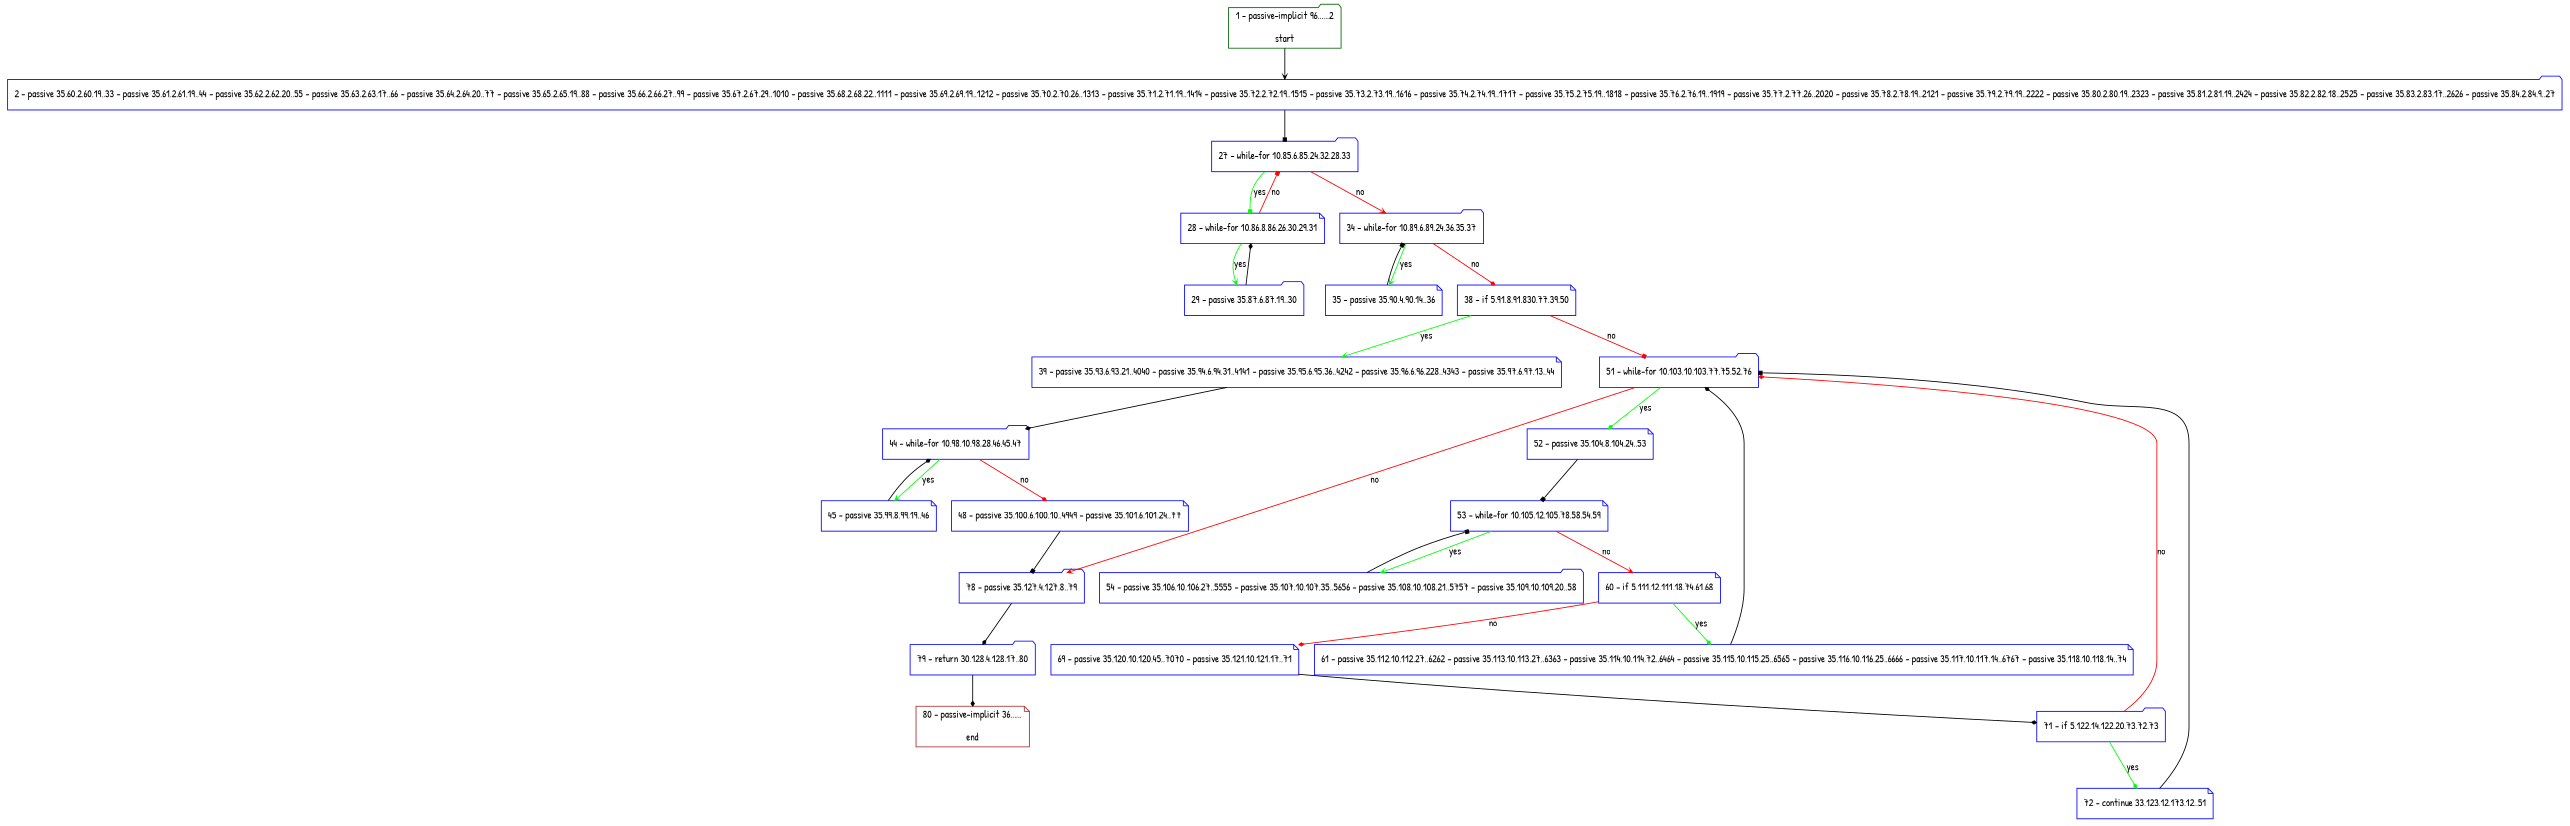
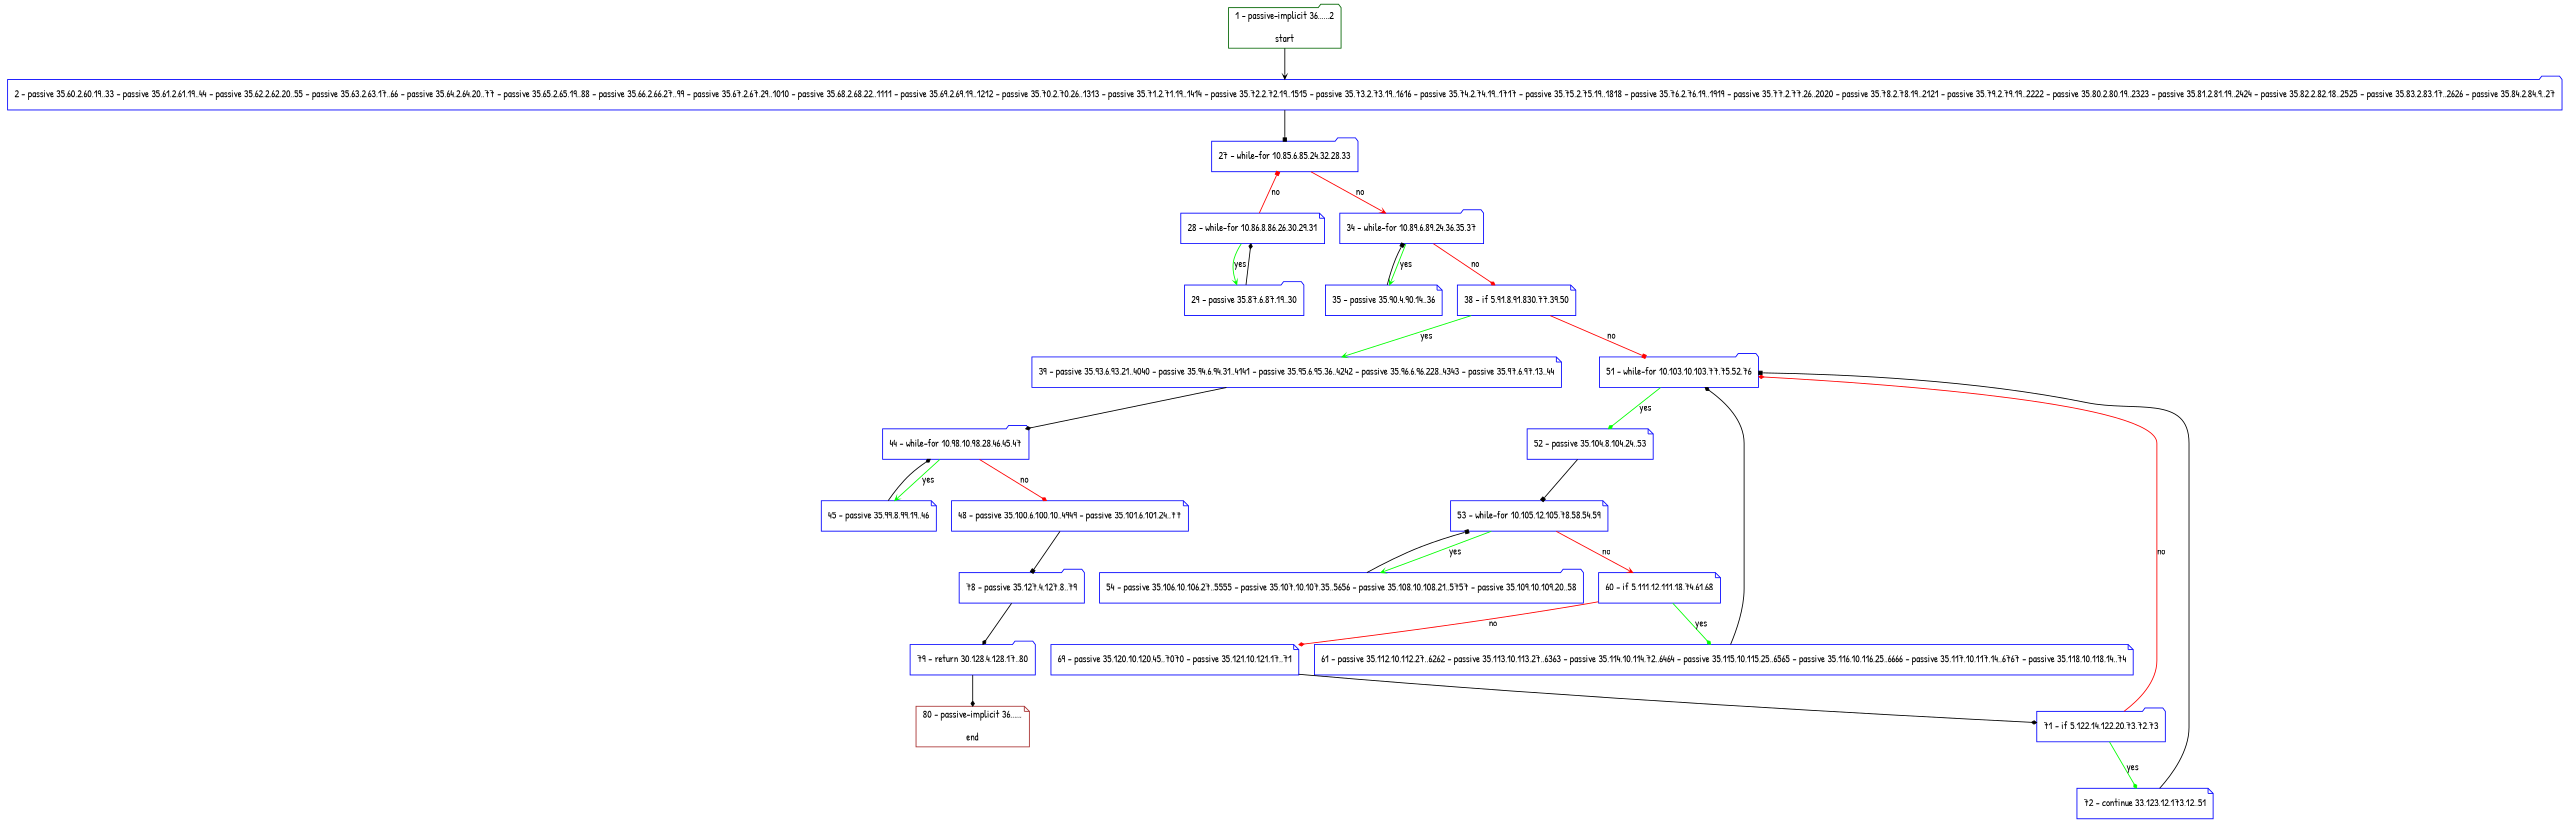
(1285, 28) -> (1285, 28)
(1253, 189) -> none
(1354, 480) -> none
